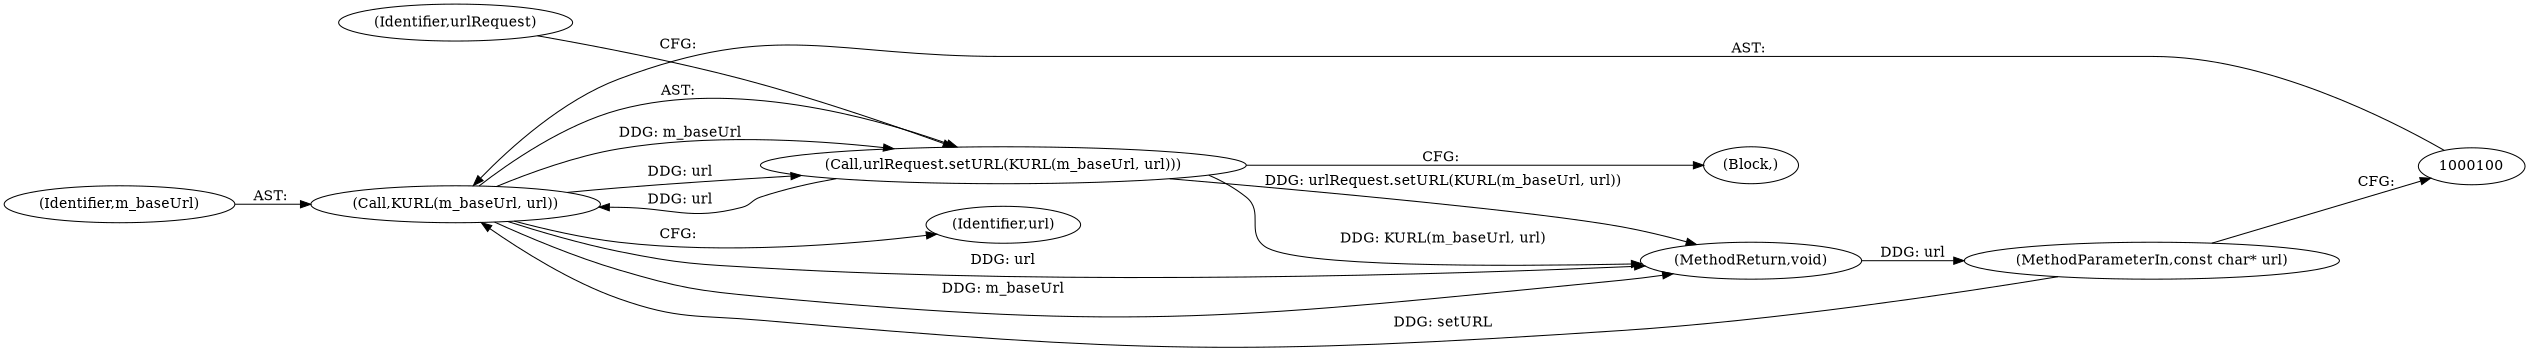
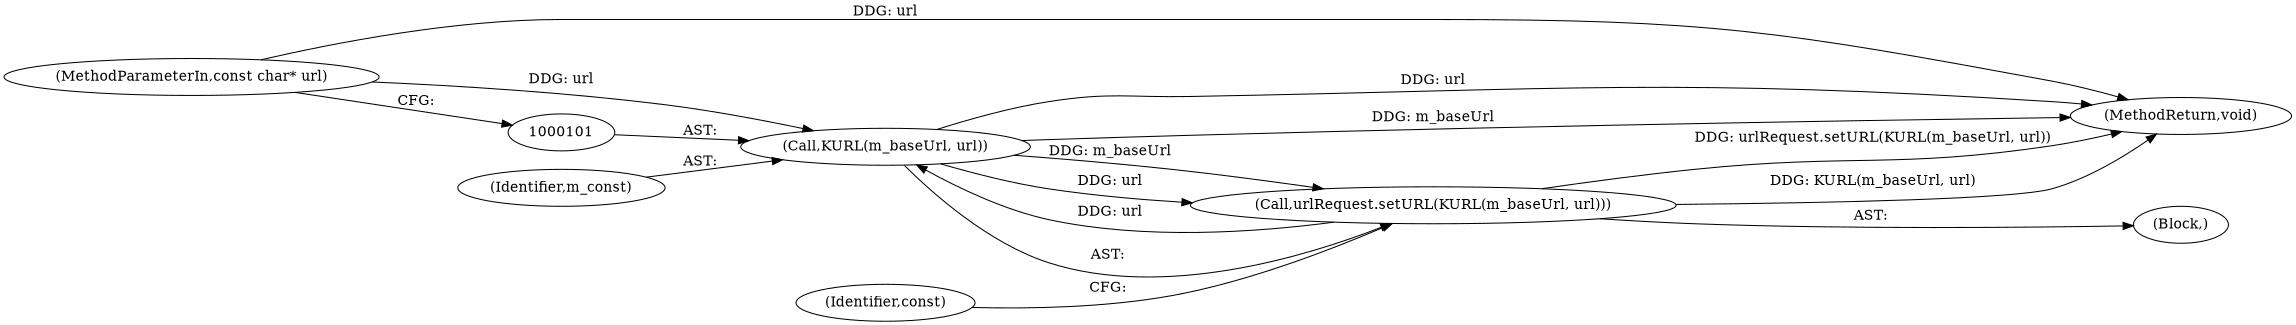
(456, 23) -> (886, 303)
(1443, 158) -> (1873, 216)
(2472, 166) -> (561, 132)
(120, 204) -> (561, 188)
(1003, 225) -> none
(1908, 261) -> (1191, 20)
(1443, 323) -> (561, 80)
